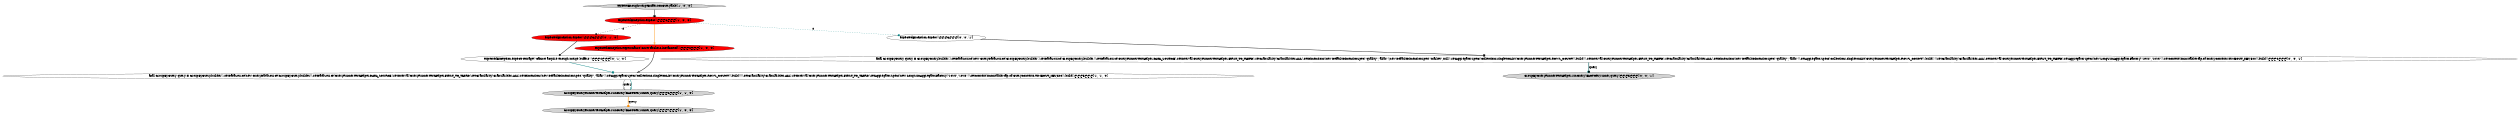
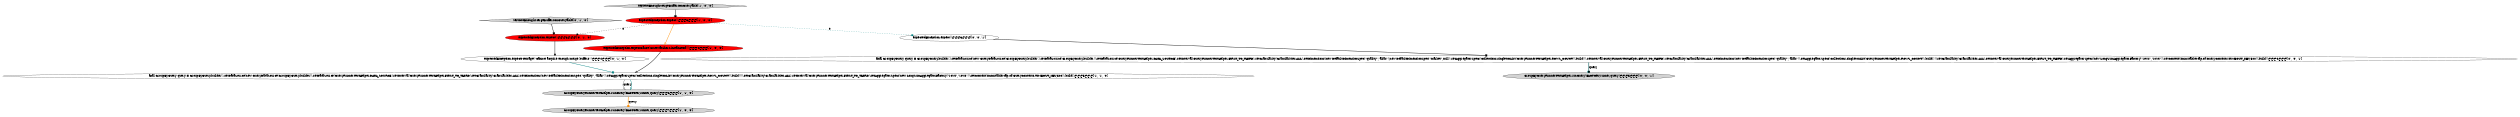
none -> (551, 21)
